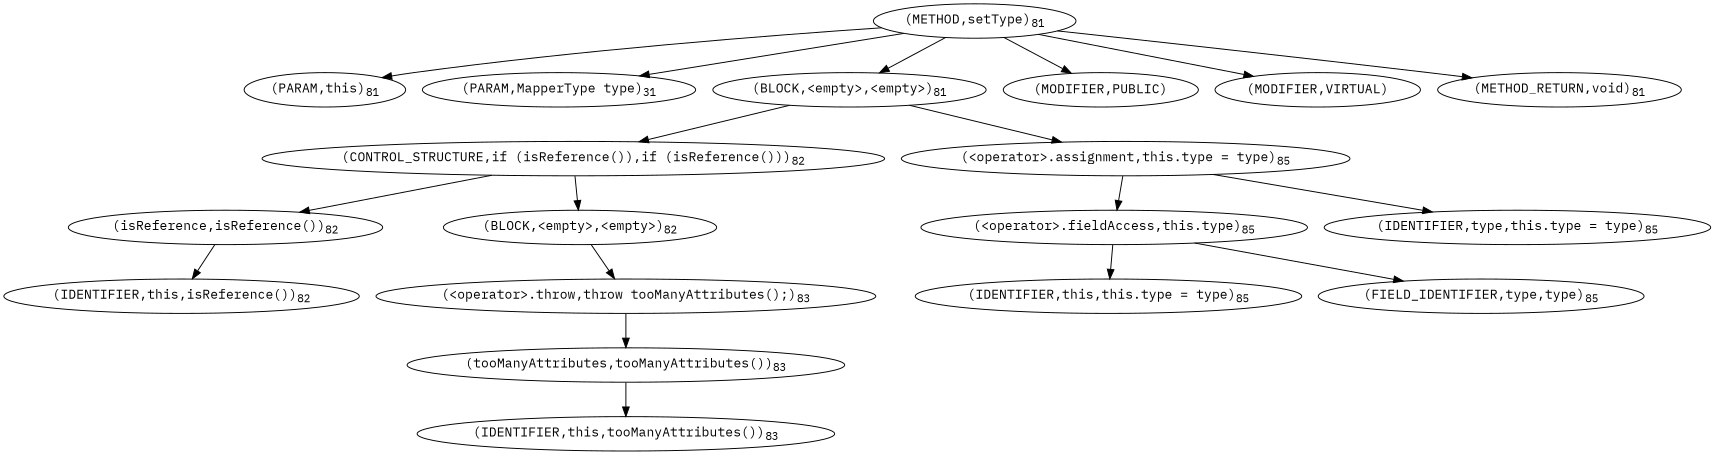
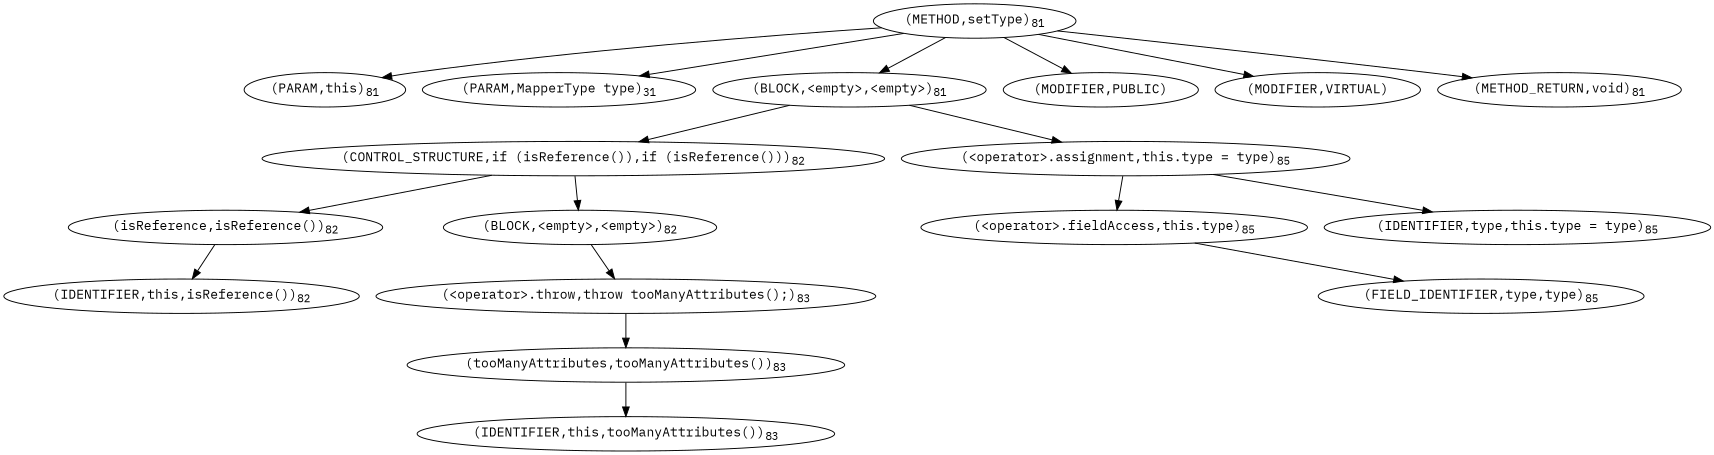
(1108, 296) -> none
